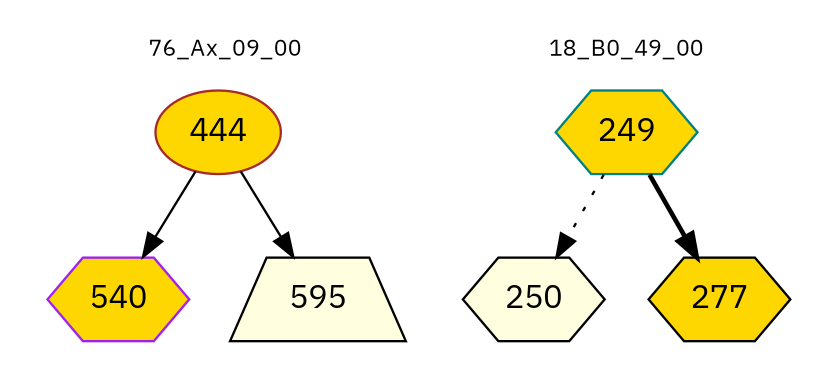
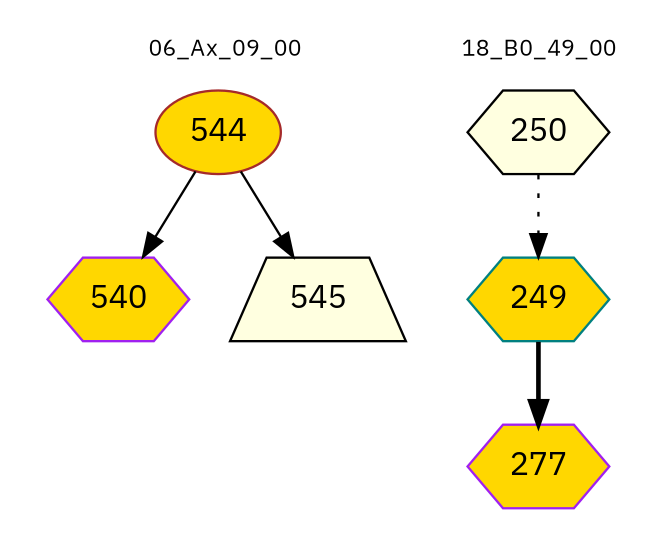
(226, 50) -> (226, 50)
(218, 132) -> (218, 132)
(586, 206) -> (538, 204)
(318, 299) -> (318, 299)
(719, 299) -> (538, 466)
